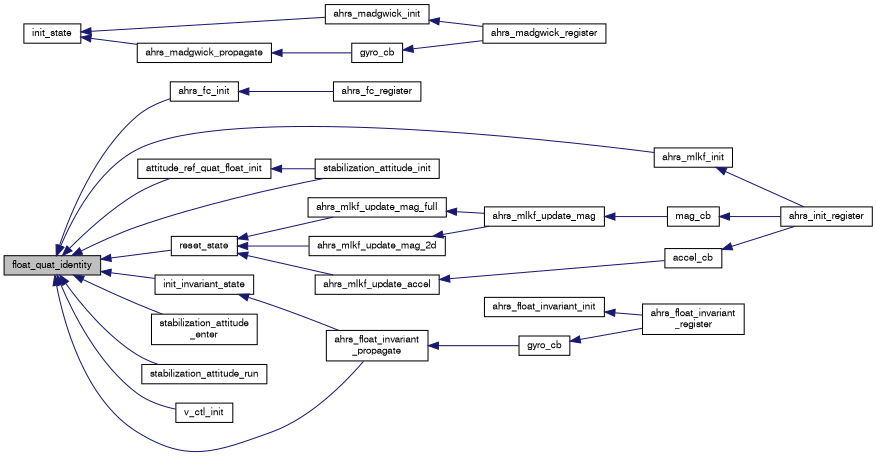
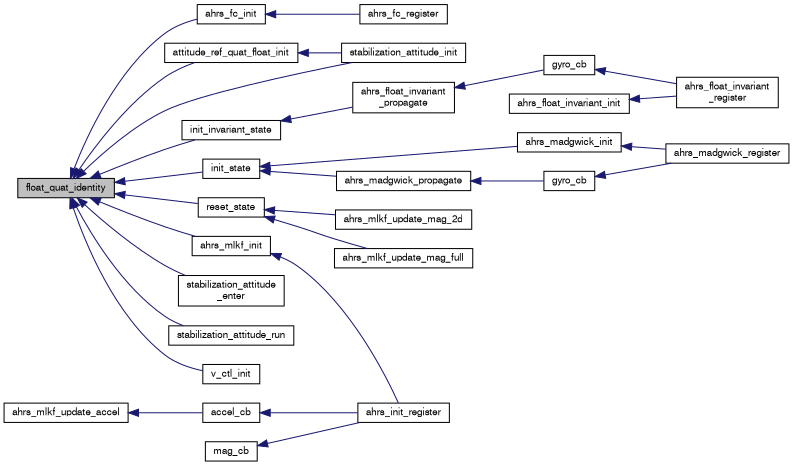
(544, 217) -> none
(290, 265) -> none
(177, 449) -> (164, 177)
